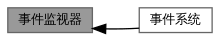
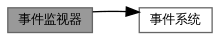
(122, 29) -> (109, 11)
